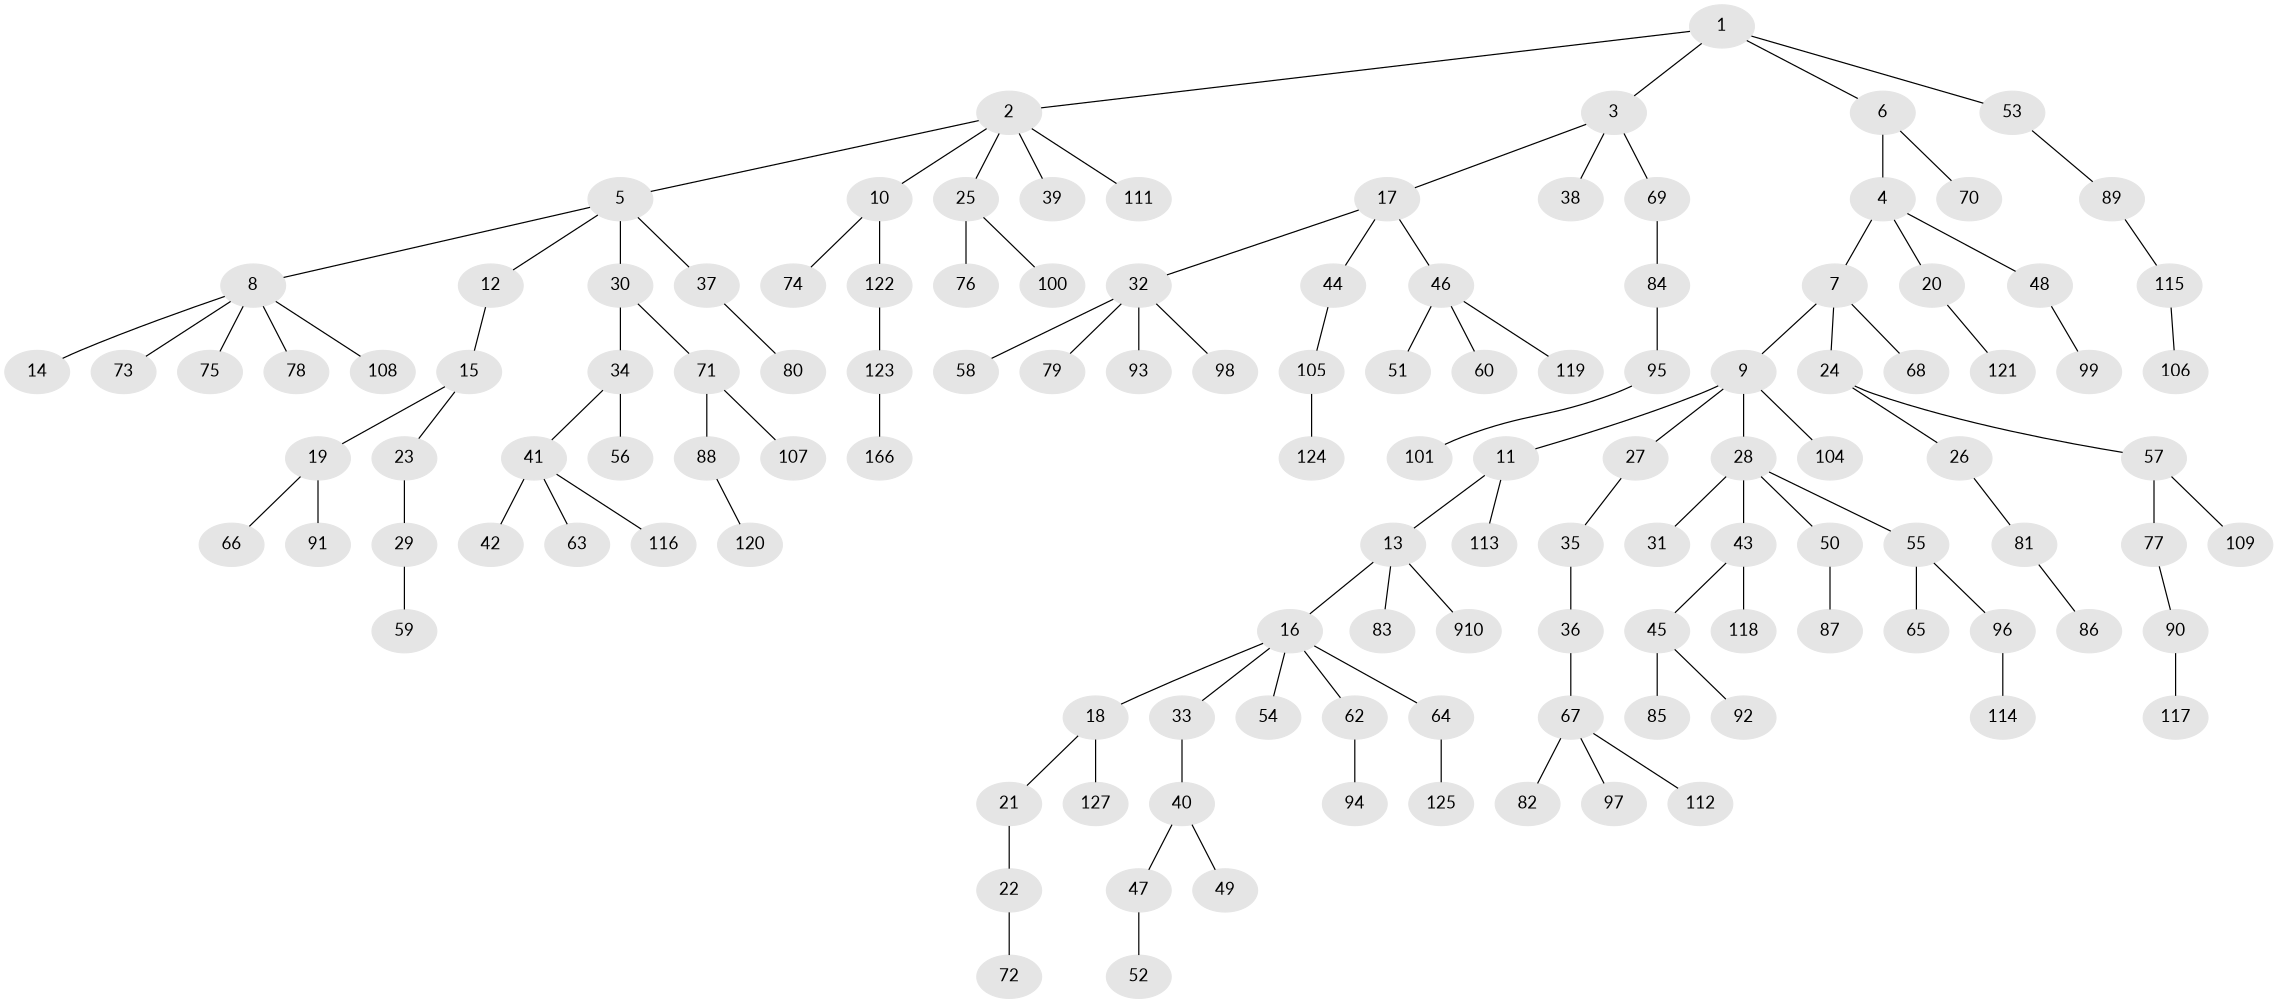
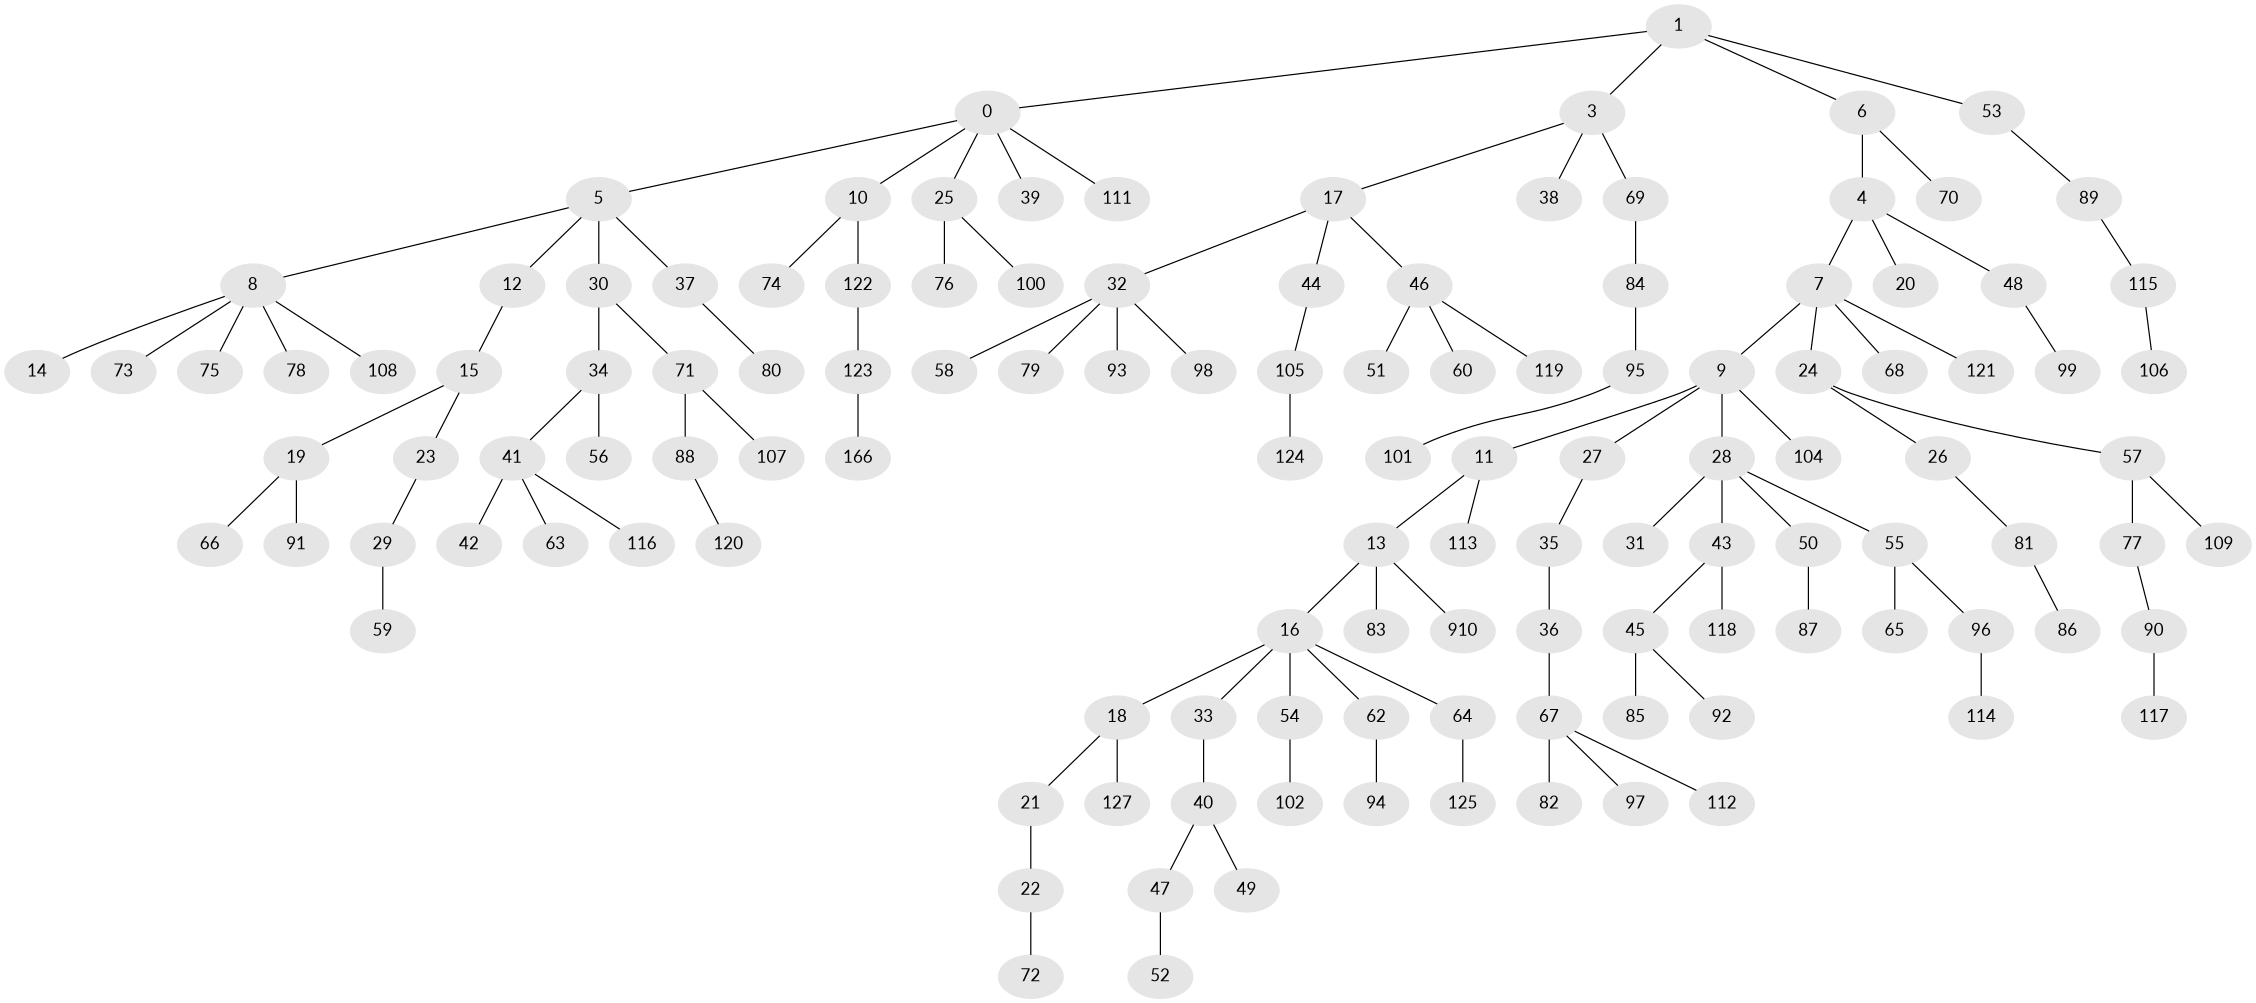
(1009, 113) -> (988, 113)
(1967, 329) -> (1900, 329)
none -> (1290, 804)
